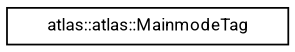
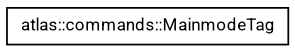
(148, 26) -> (148, 26)
